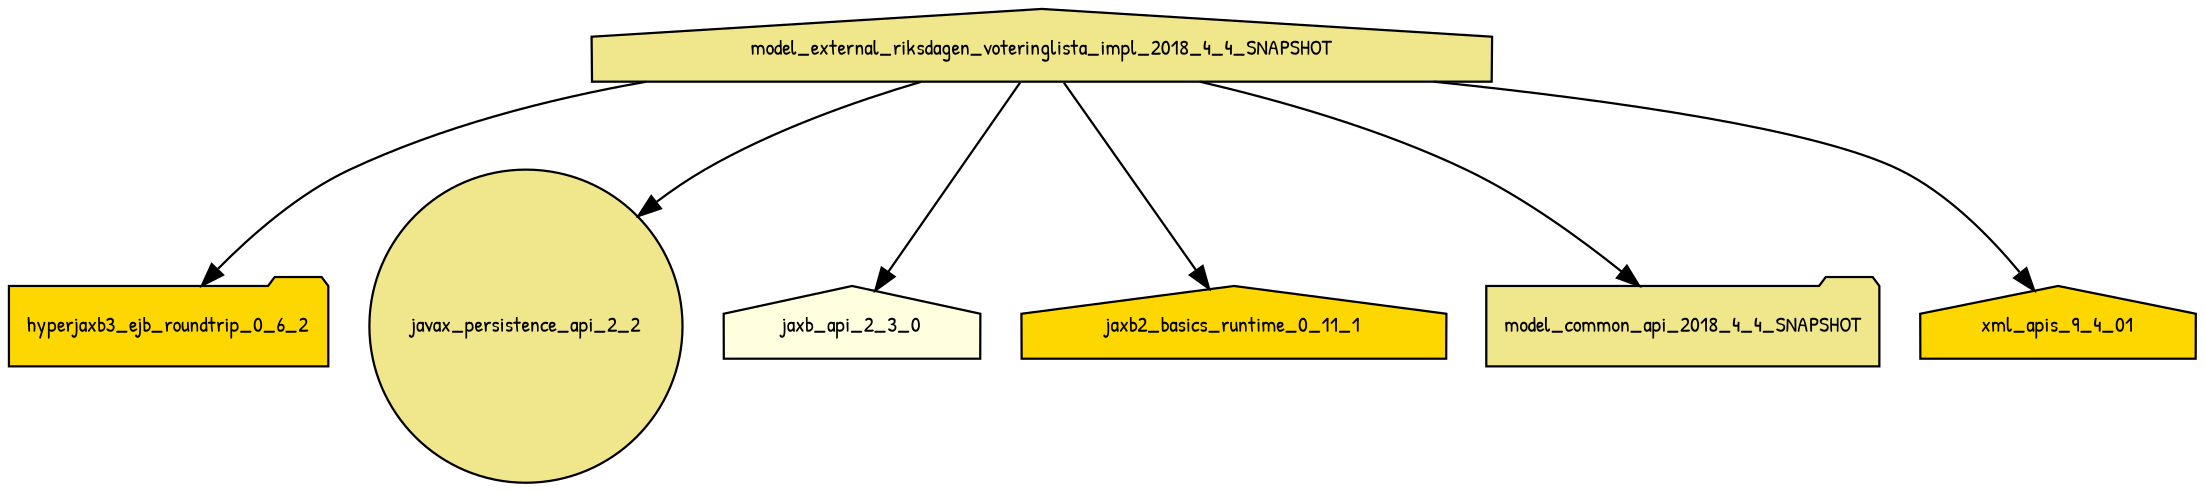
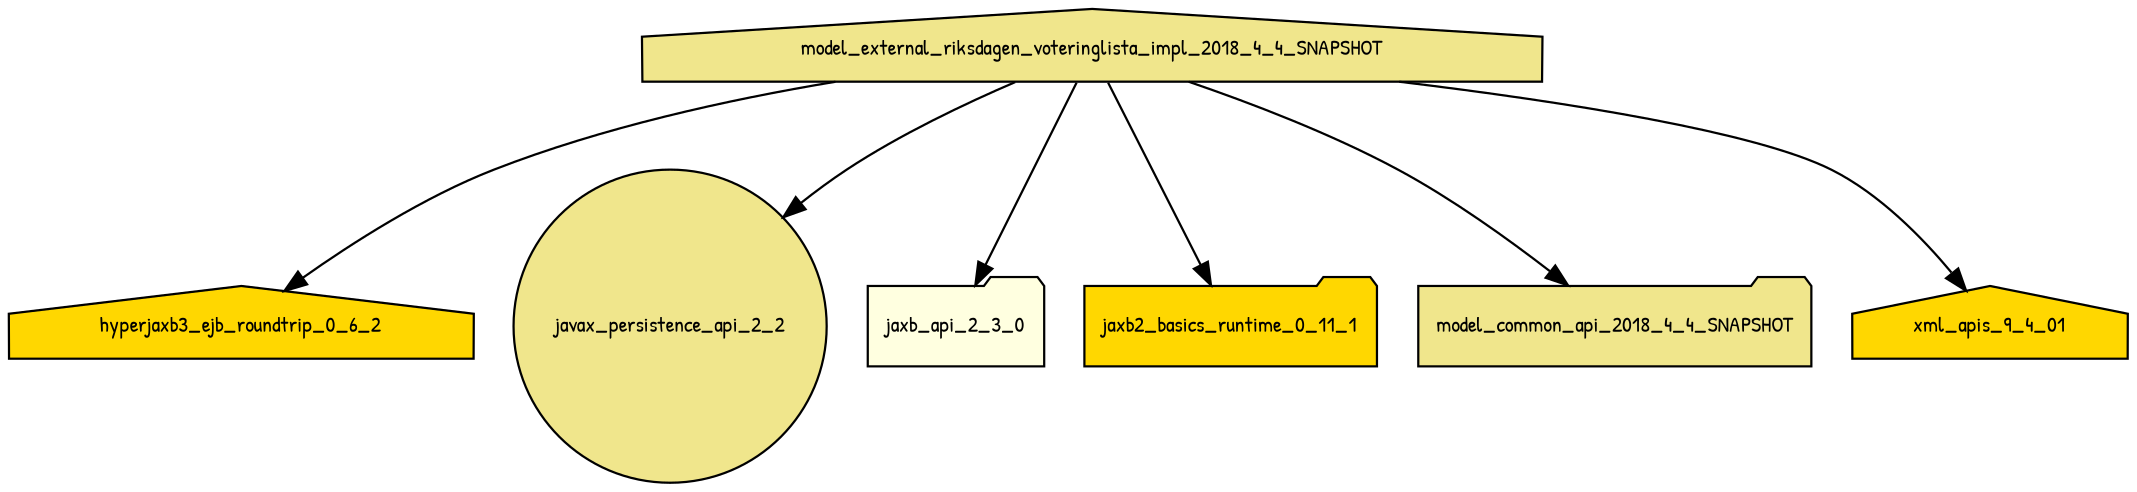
(169, 326) -> (241, 326)
(852, 326) -> (956, 326)
(1234, 326) -> (1231, 326)
